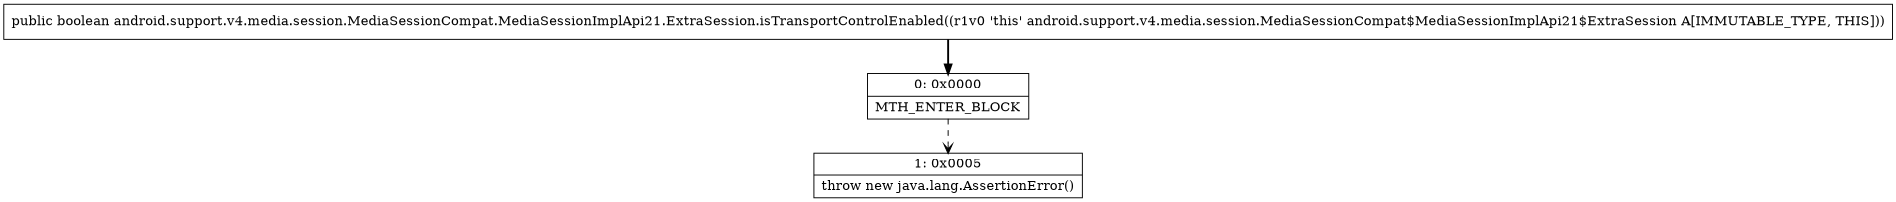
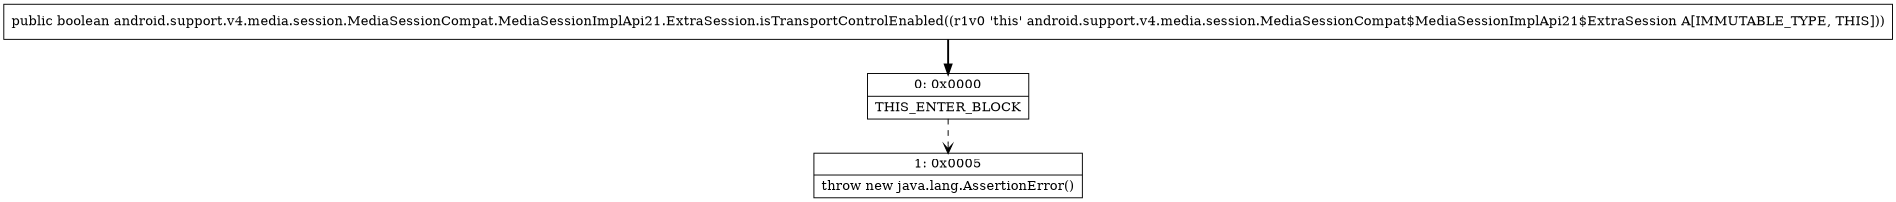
(948, 107) -> (948, 107)
